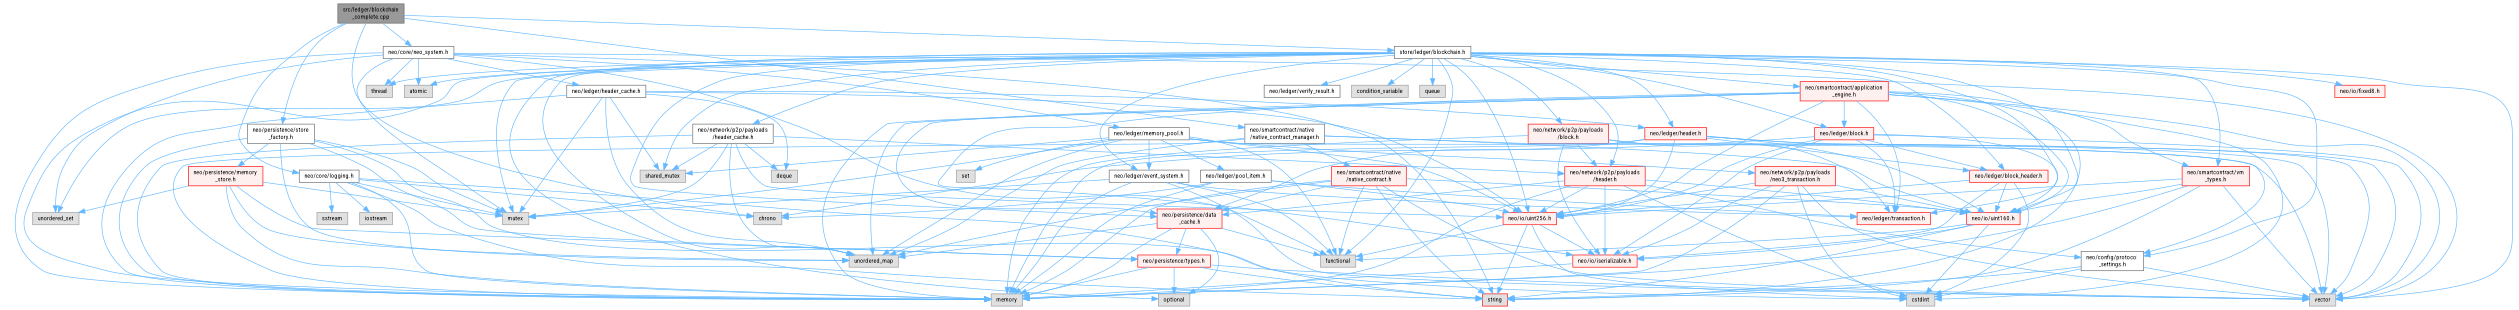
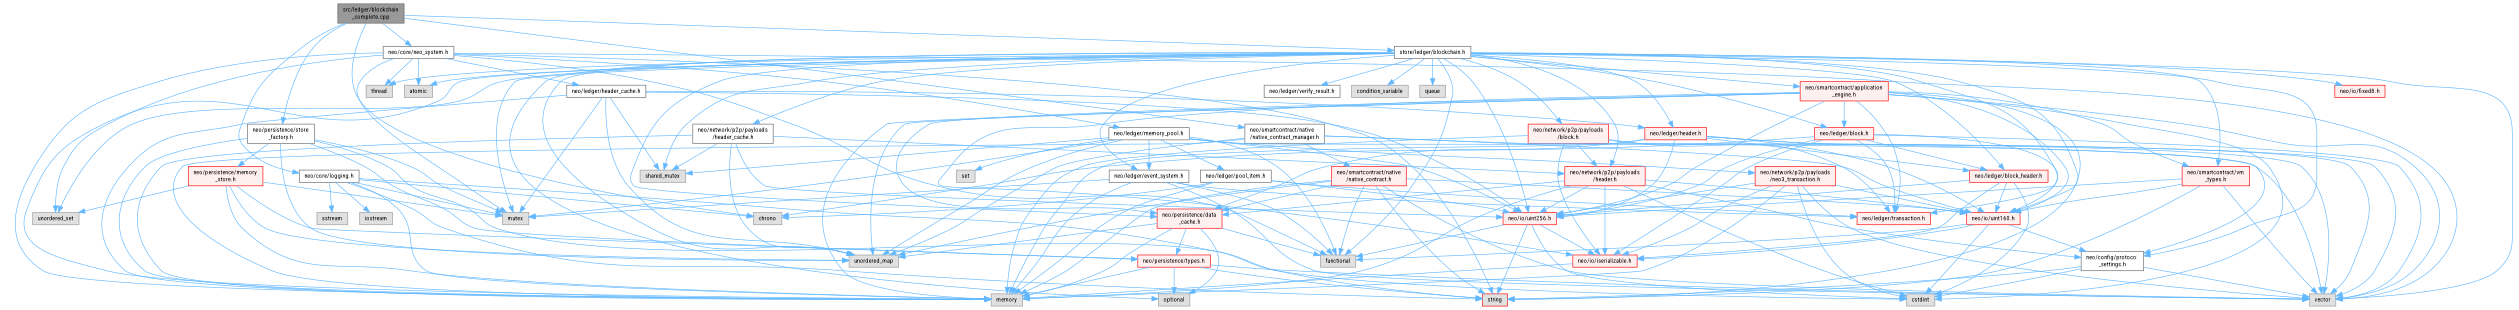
(784, 176) -> none
(689, 187) -> none
(1745, 270) -> (2045, 237)
(1671, 271) -> none
